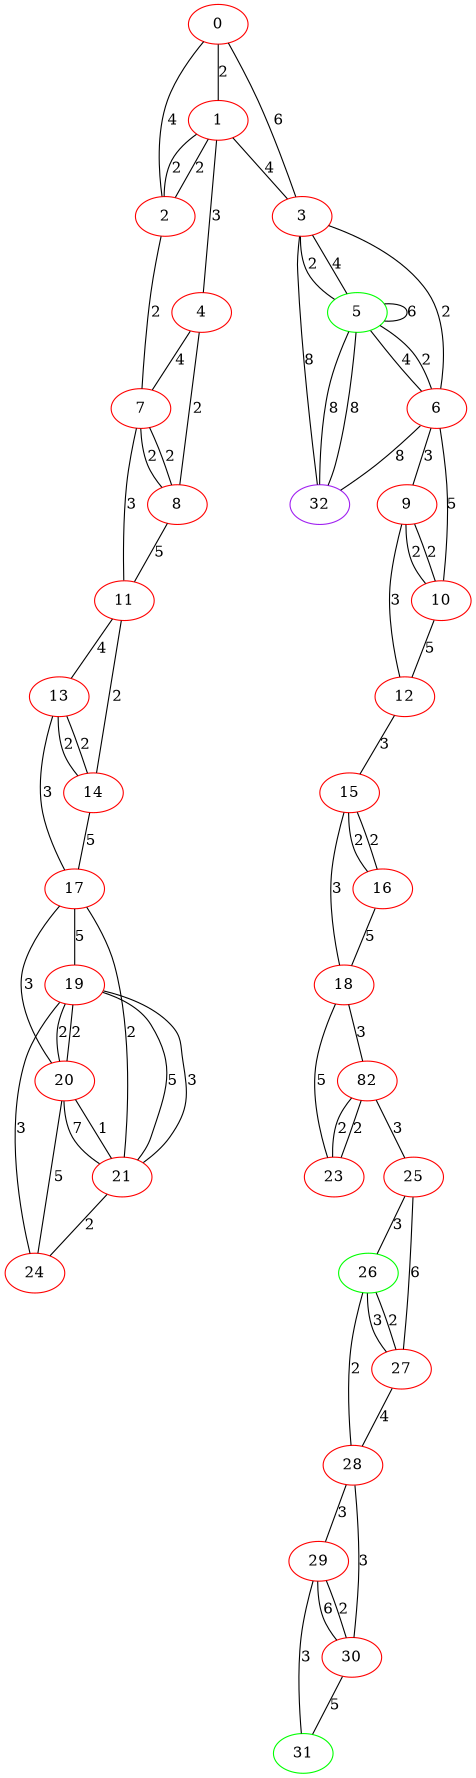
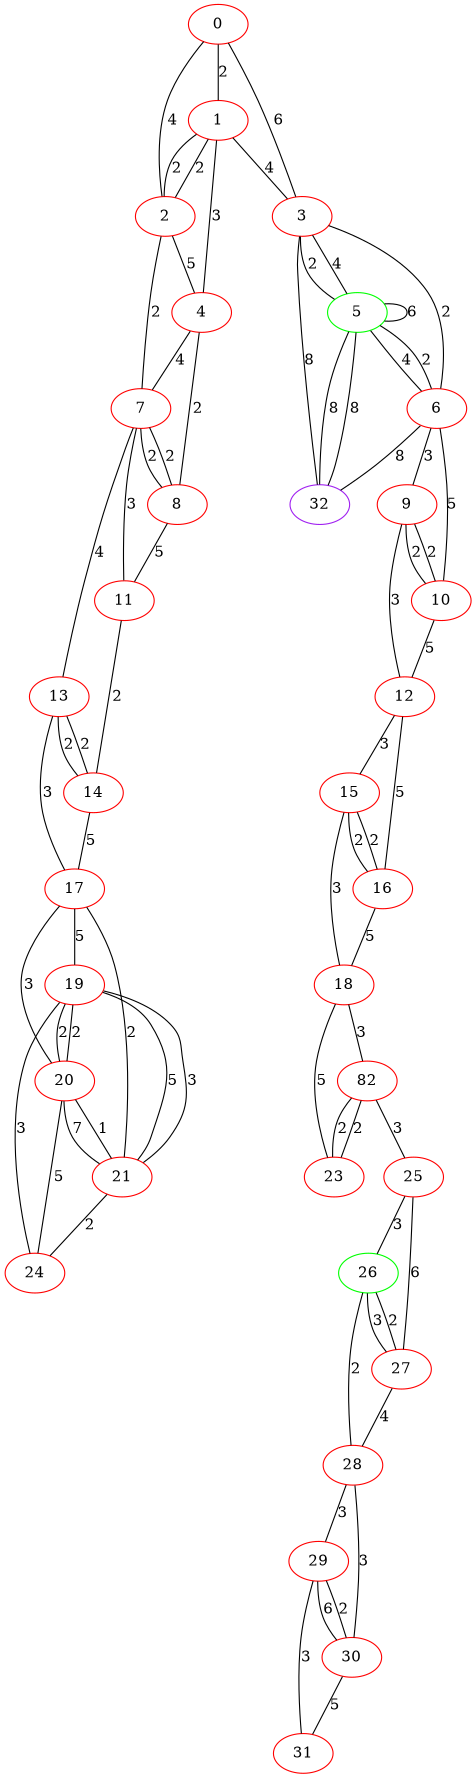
none -> (183, 264)
(92, 649) -> (93, 551)
none -> (394, 793)
(303, 1753) -> (303, 1753)
